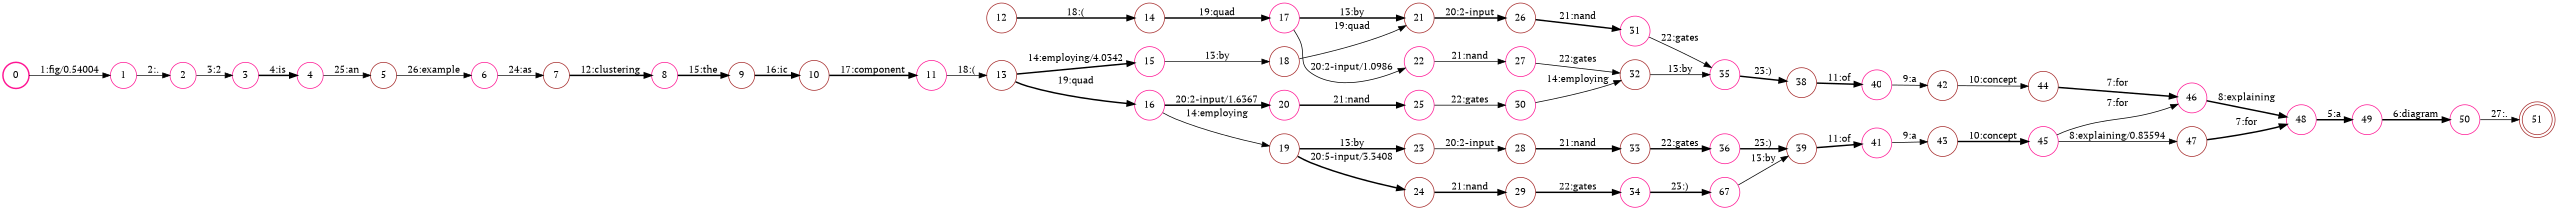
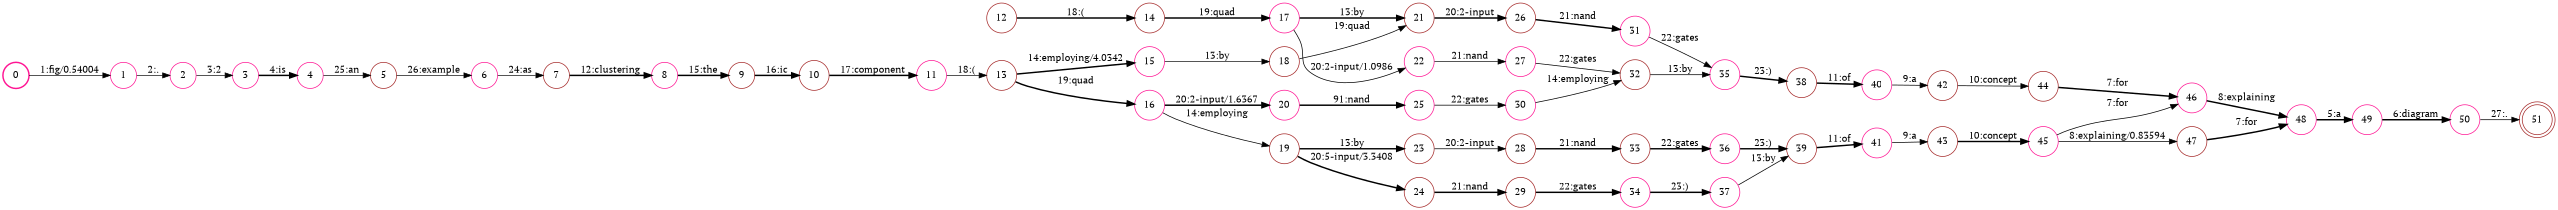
(1352, 100) -> (1352, 100)
(1725, 192) -> (1725, 192)
